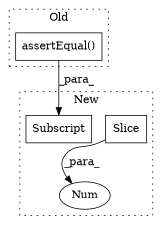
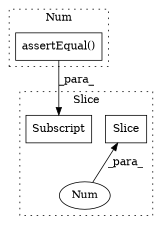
(59, 18) -> (59, 18)
(86, 100) -> (86, 100)
(73, 149) -> (103, 166)
